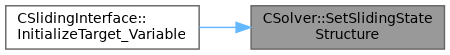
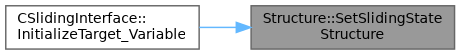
(348, 27) -> (353, 27)
